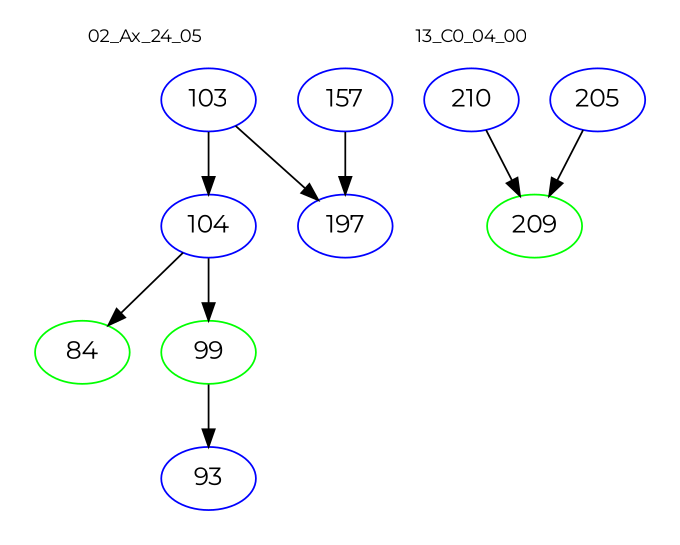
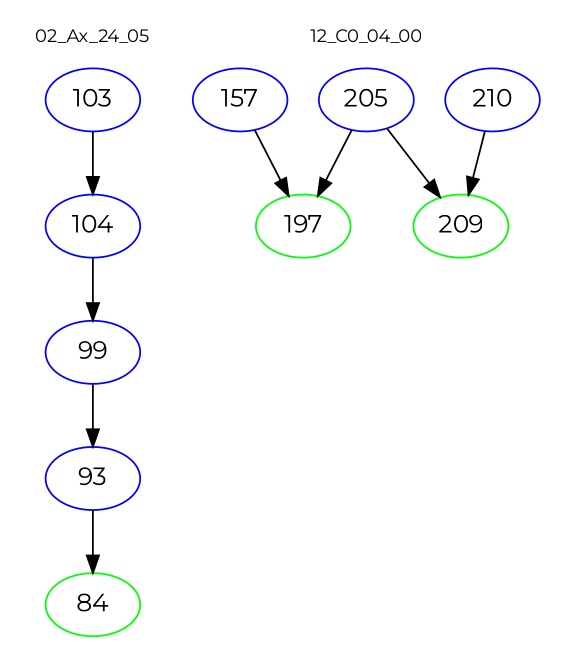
(471, 38) -> (366, 38)
(258, 146) -> (339, 155)
(345, 226) -> (303, 226)
(152, 283) -> (93, 533)
(209, 352) -> (93, 352)
